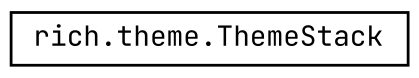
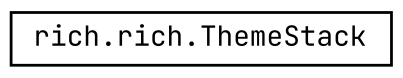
(210, 39) -> (201, 39)
